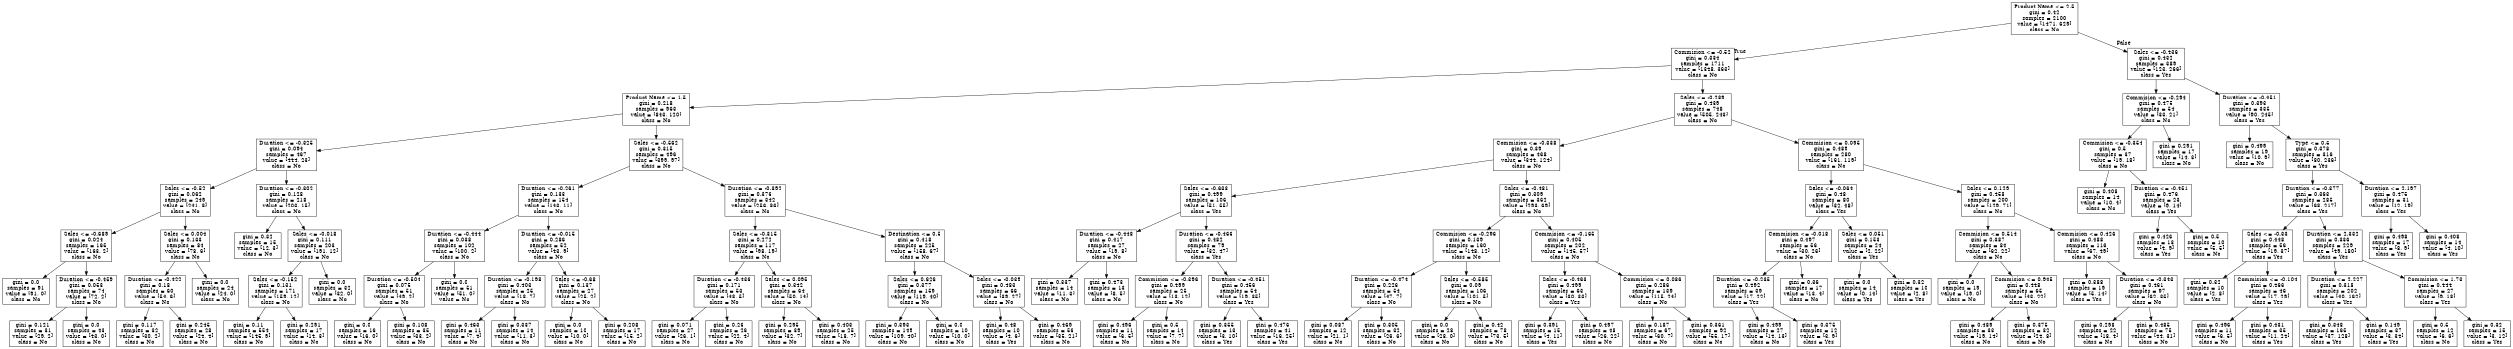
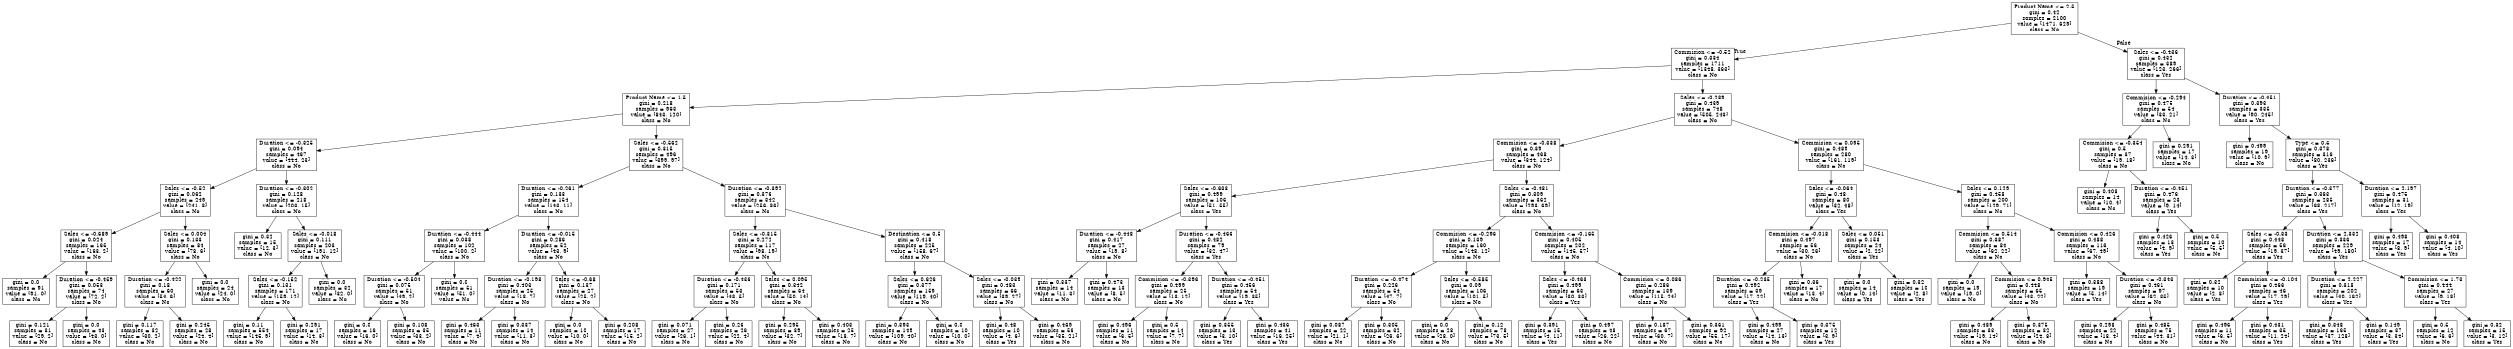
(1273, 334) -> (1273, 334)
(1328, 334) -> (1328, 334)
(1488, 334) -> (1488, 334)
